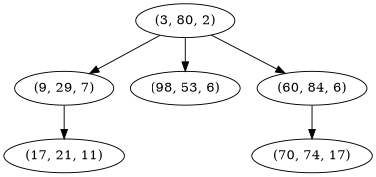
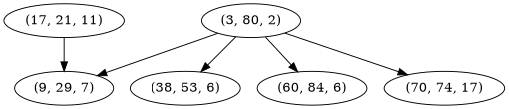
(185, 88) -> (185, 88)
(64, 117) -> (64, 50)
(312, 117) -> (342, 52)
